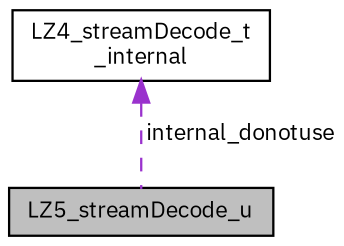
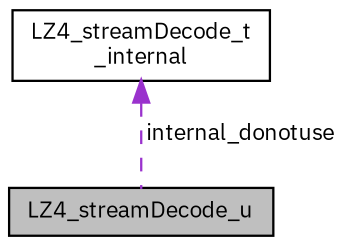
(141, 212) -> (141, 212)
